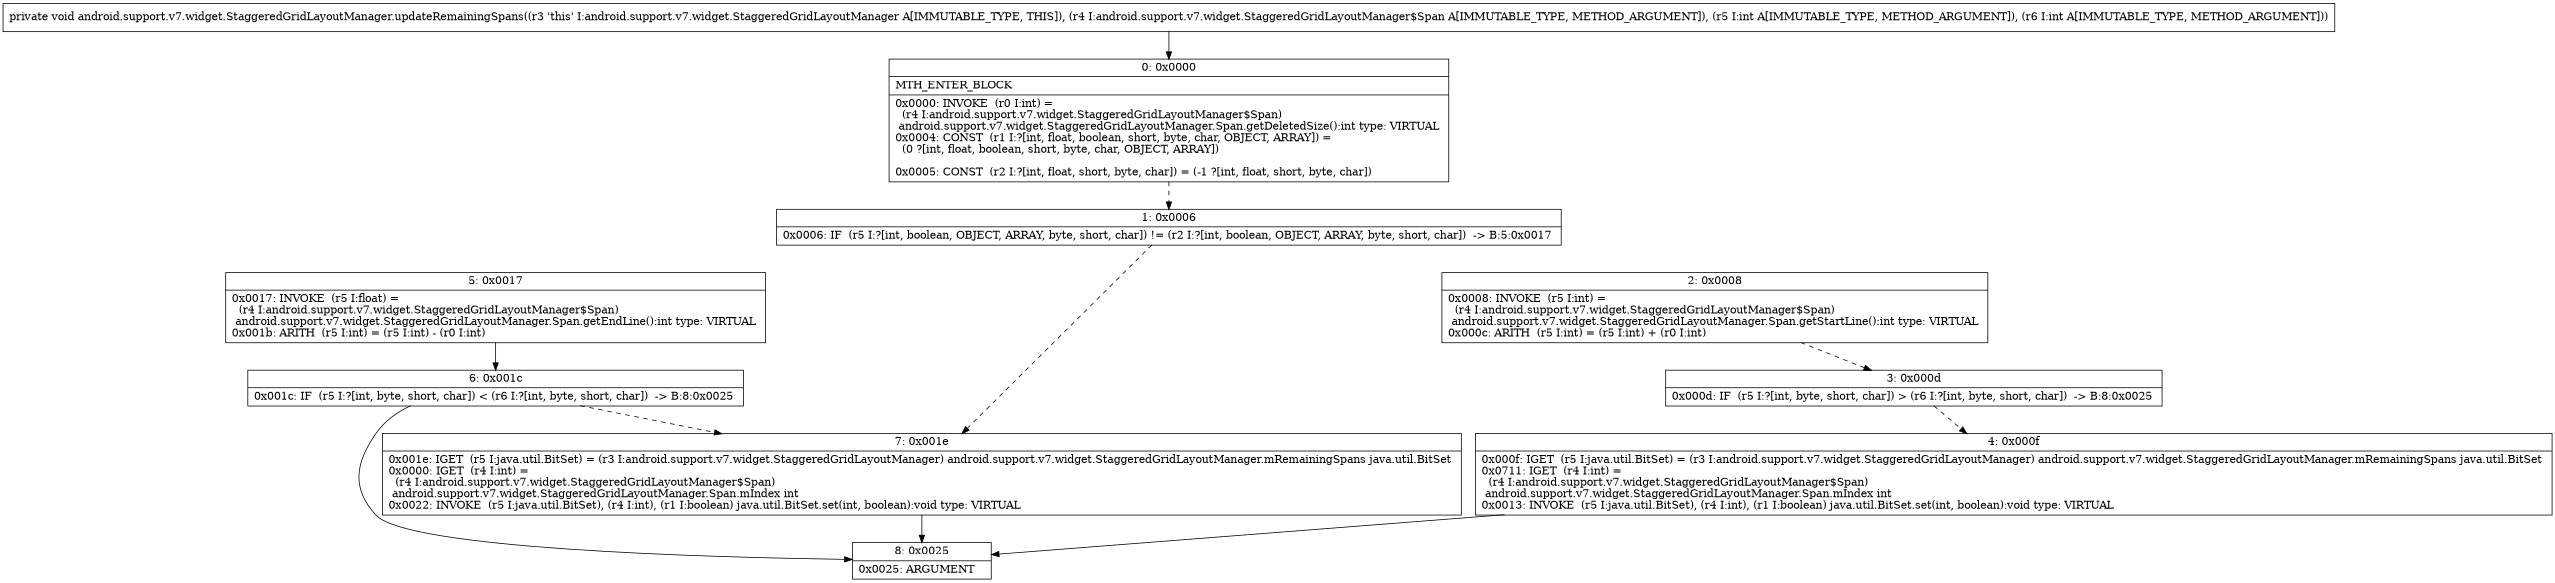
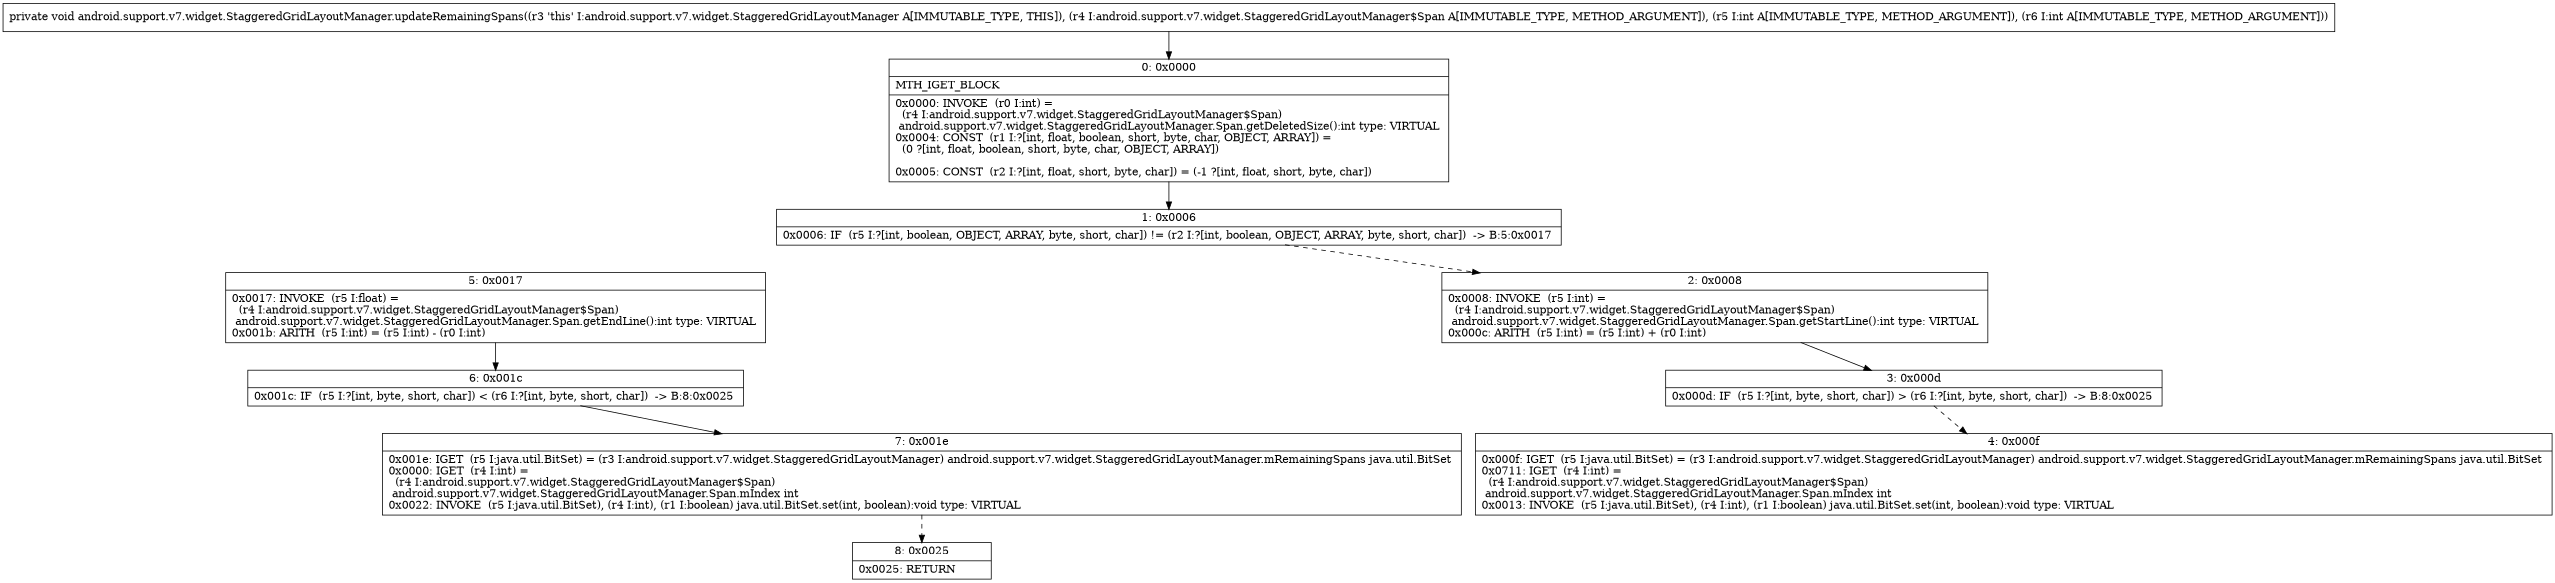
(954, 85) -> (947, 85)
(1169, 192) -> (1169, 192)
(1060, 337) -> (1379, 258)
(1833, 355) -> (1833, 355)
(647, 419) -> (647, 419)
(922, 525) -> (922, 525)
(1252, 534) -> none
(541, 547) -> none
(922, 570) -> (912, 570)
